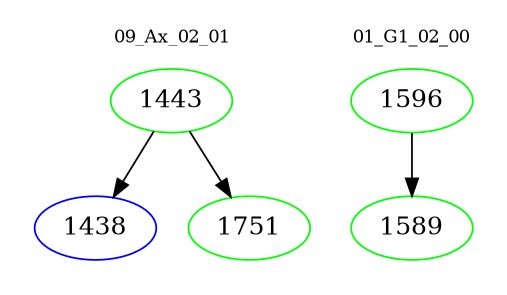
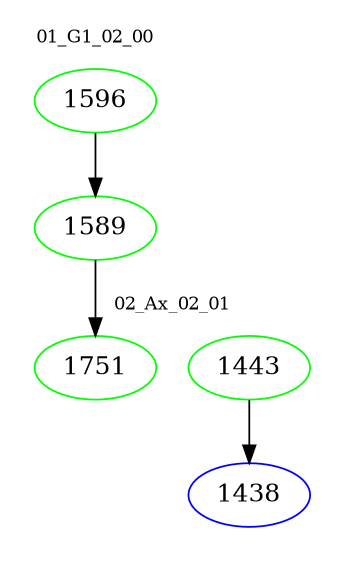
(172, 38) -> (172, 305)
(205, 156) -> (95, 299)
